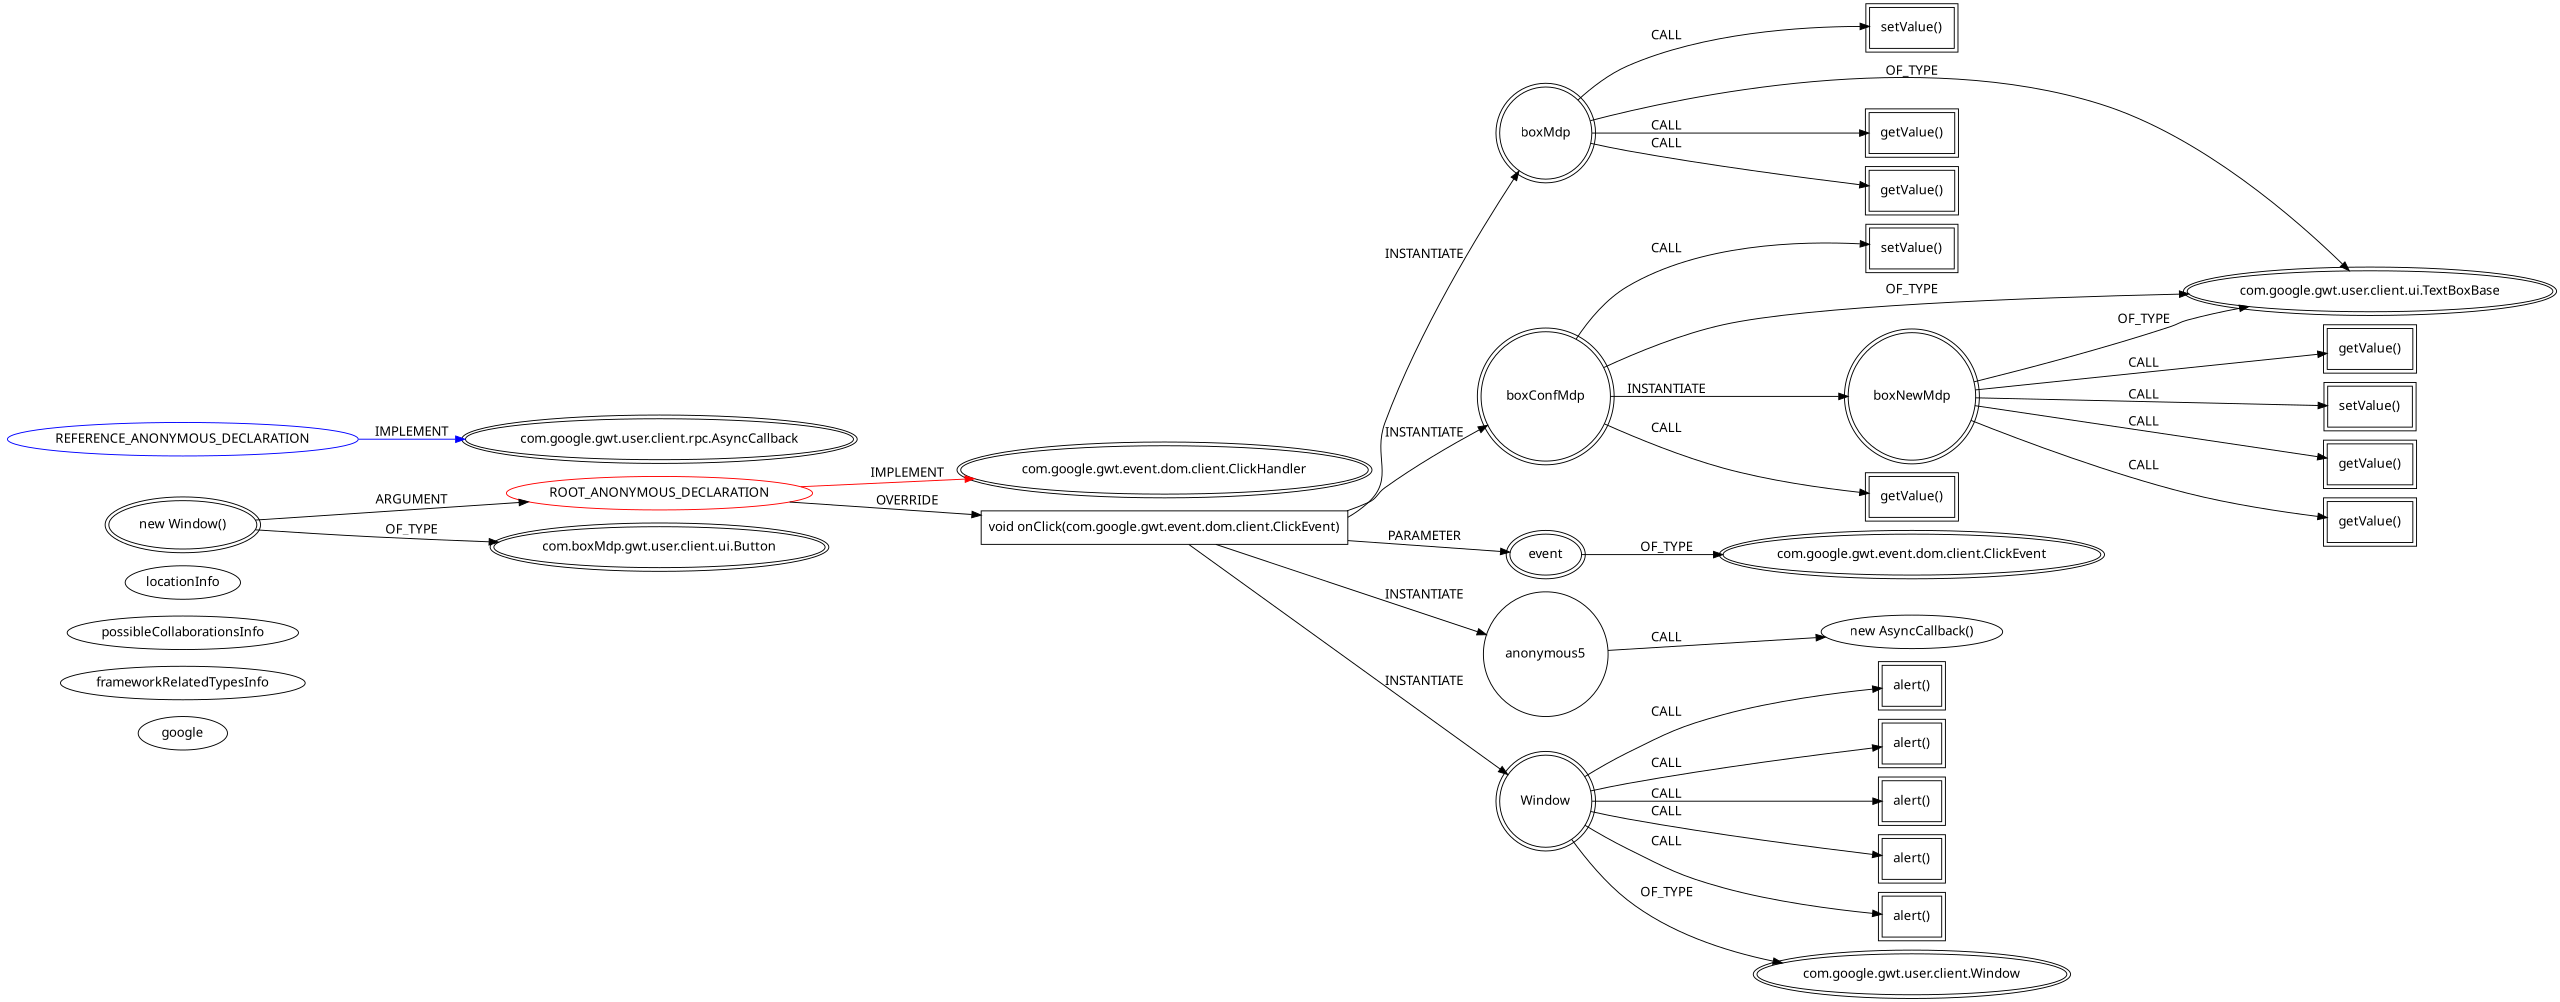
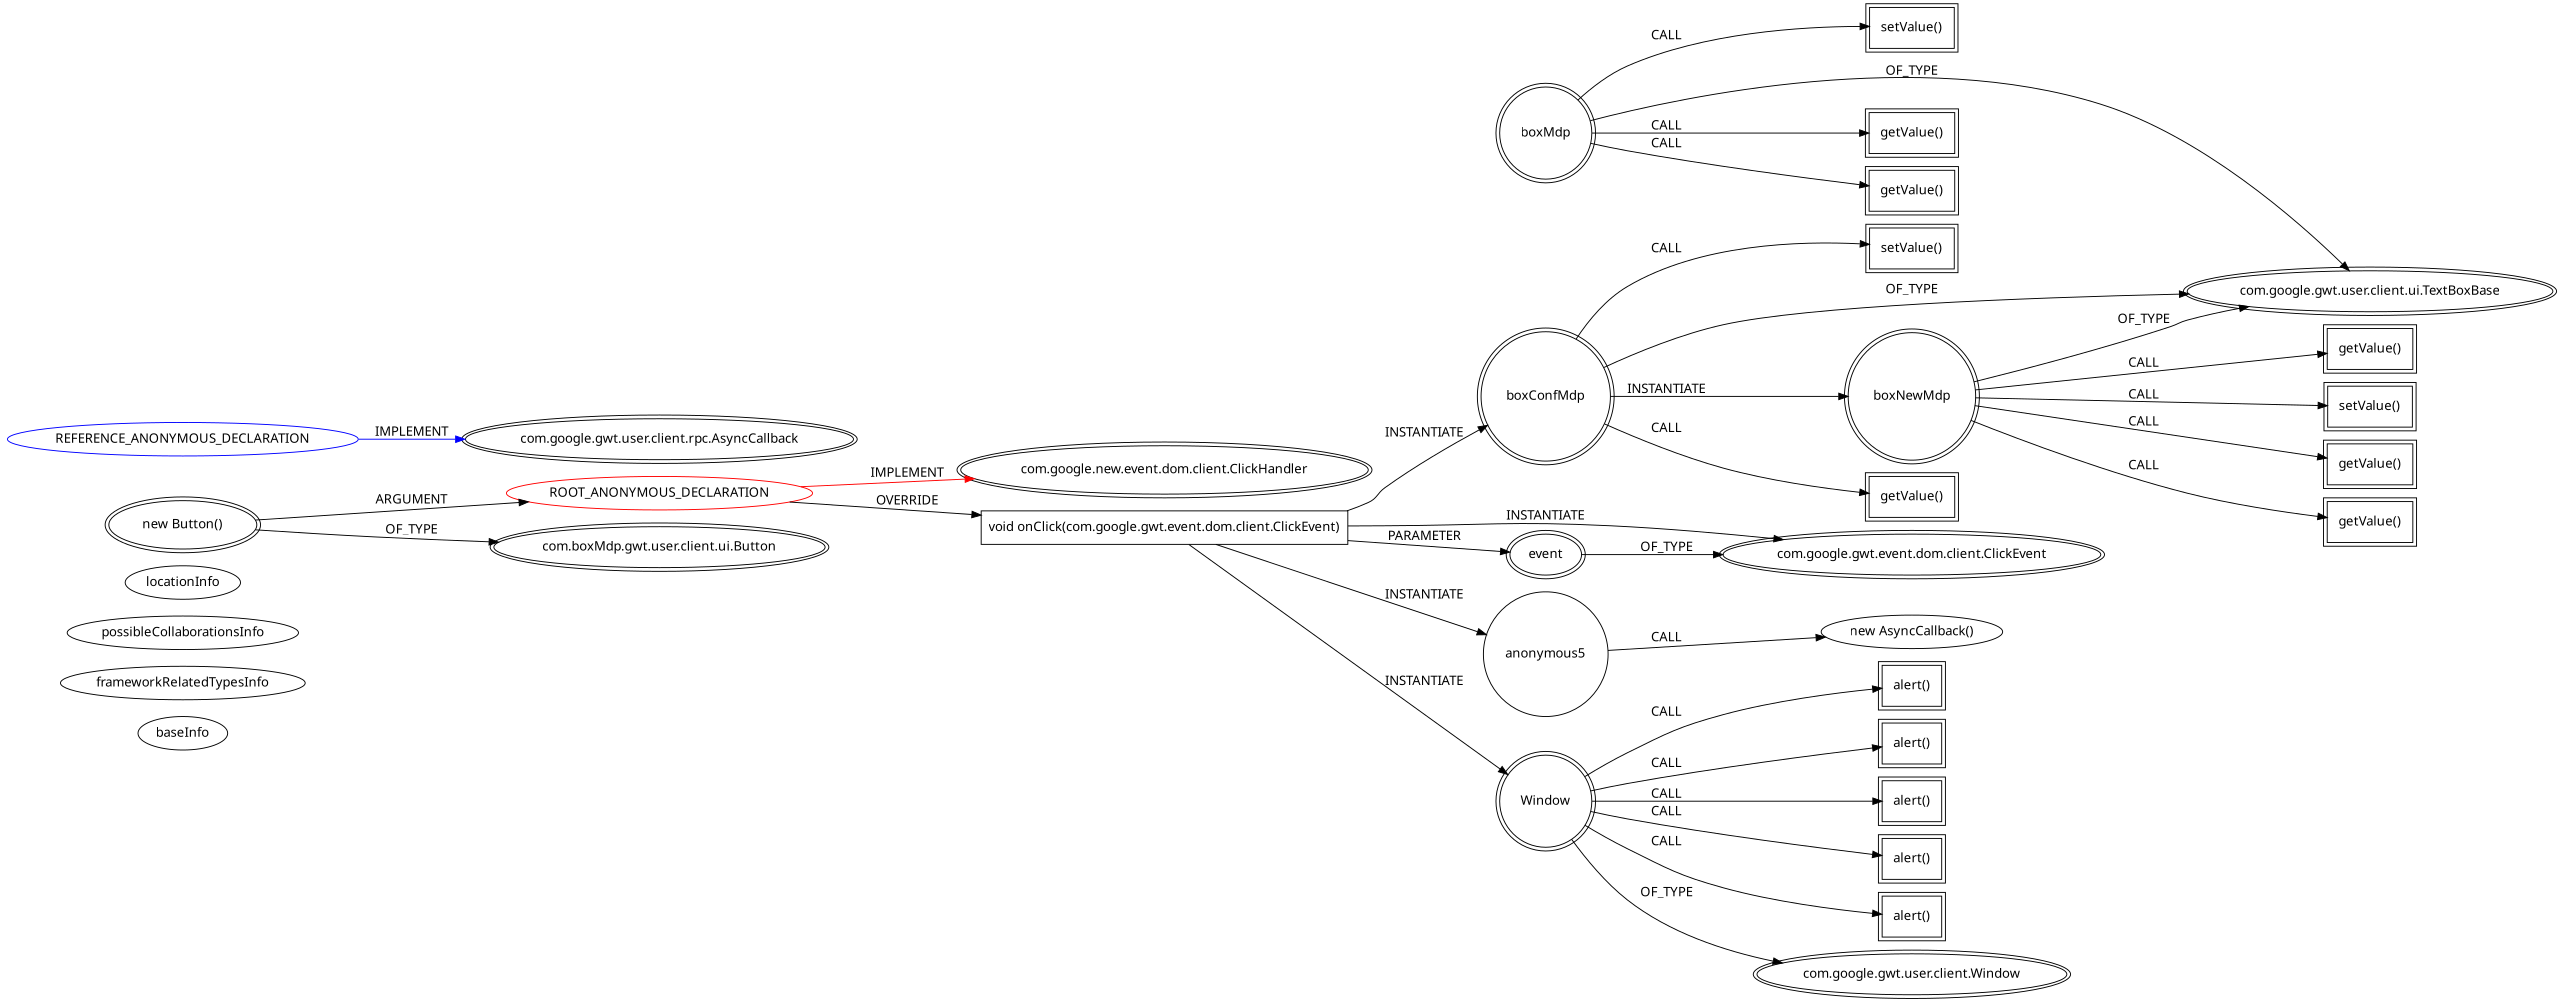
(1418, 346) -> (1561, 524)
(1164, 470) -> (1164, 470)
(183, 525) -> (183, 525)
(183, 733) -> (183, 733)
